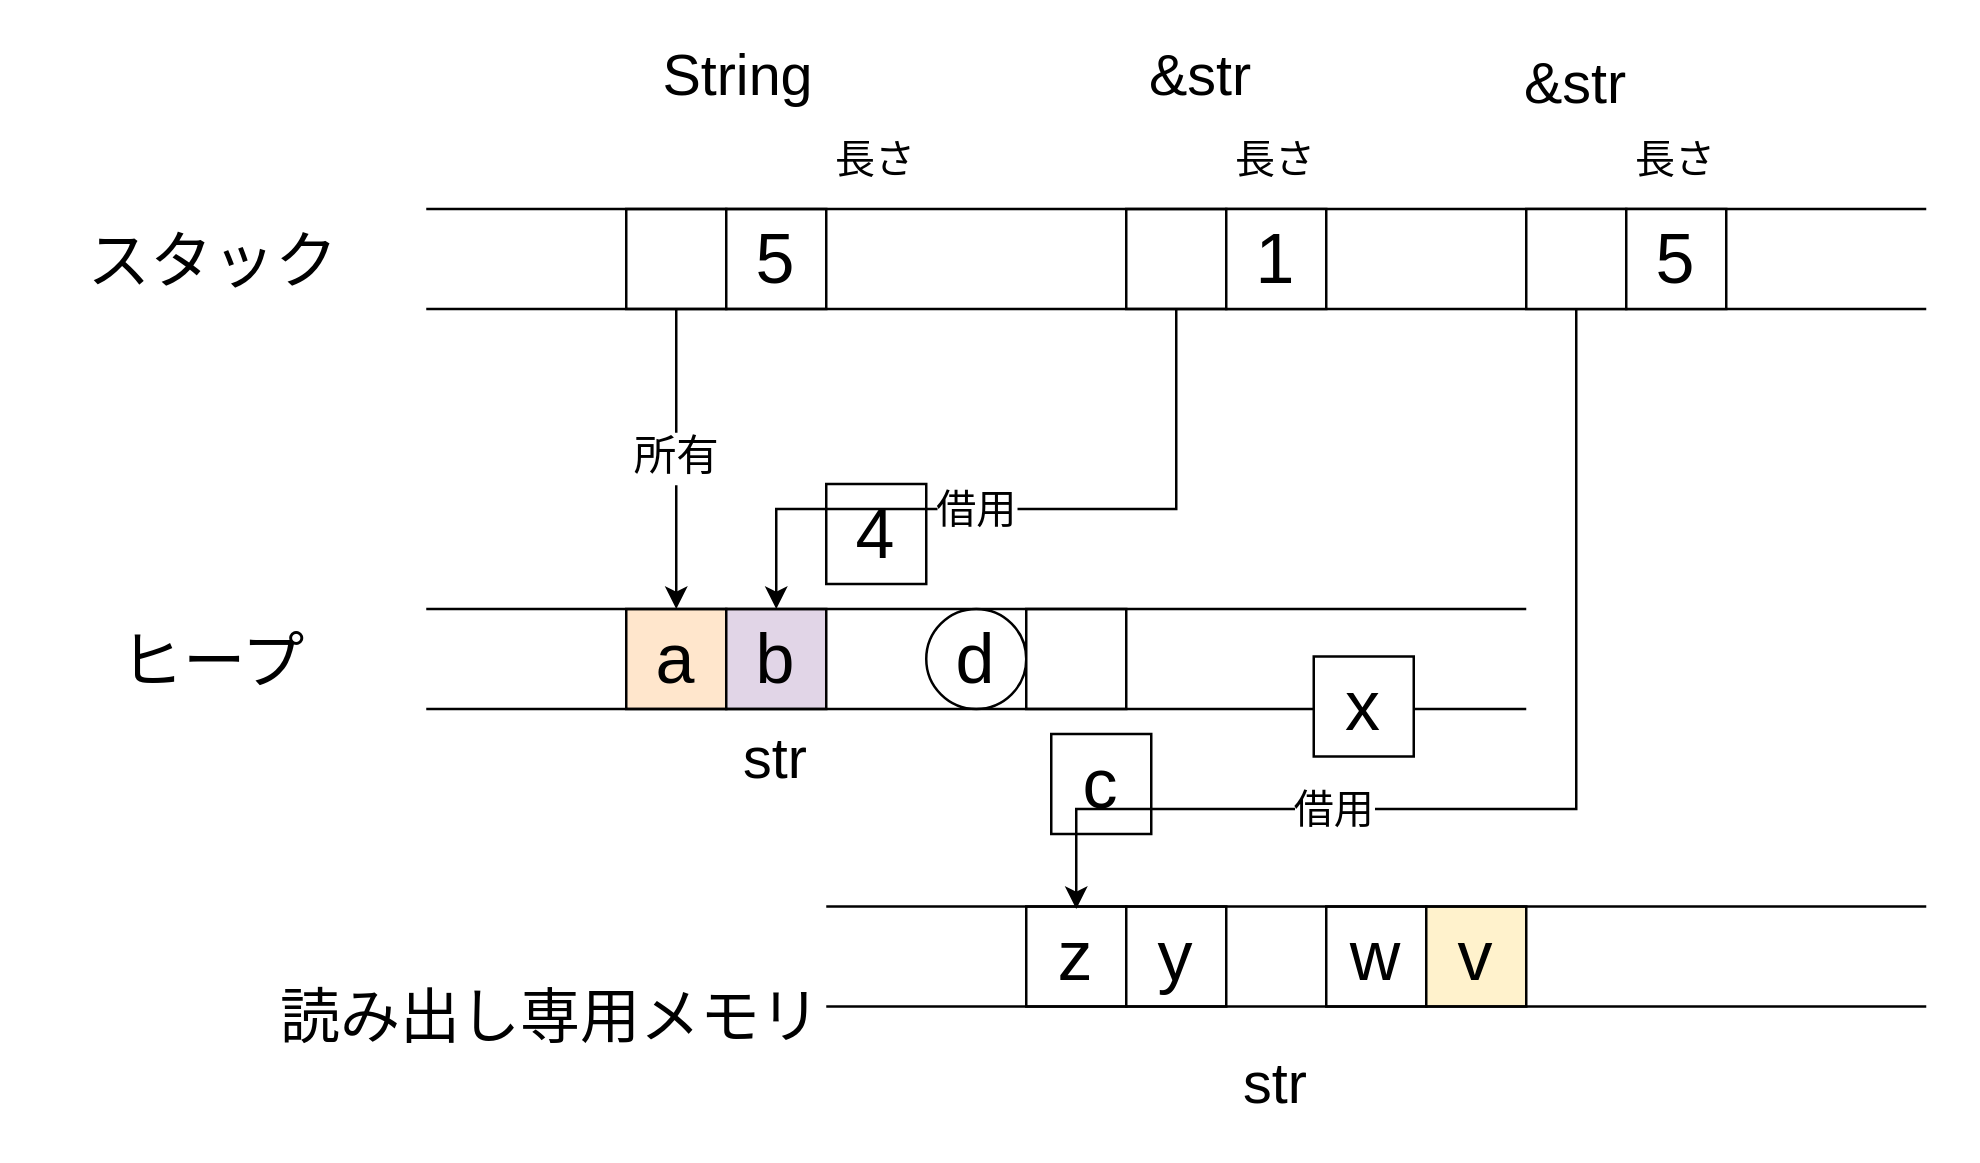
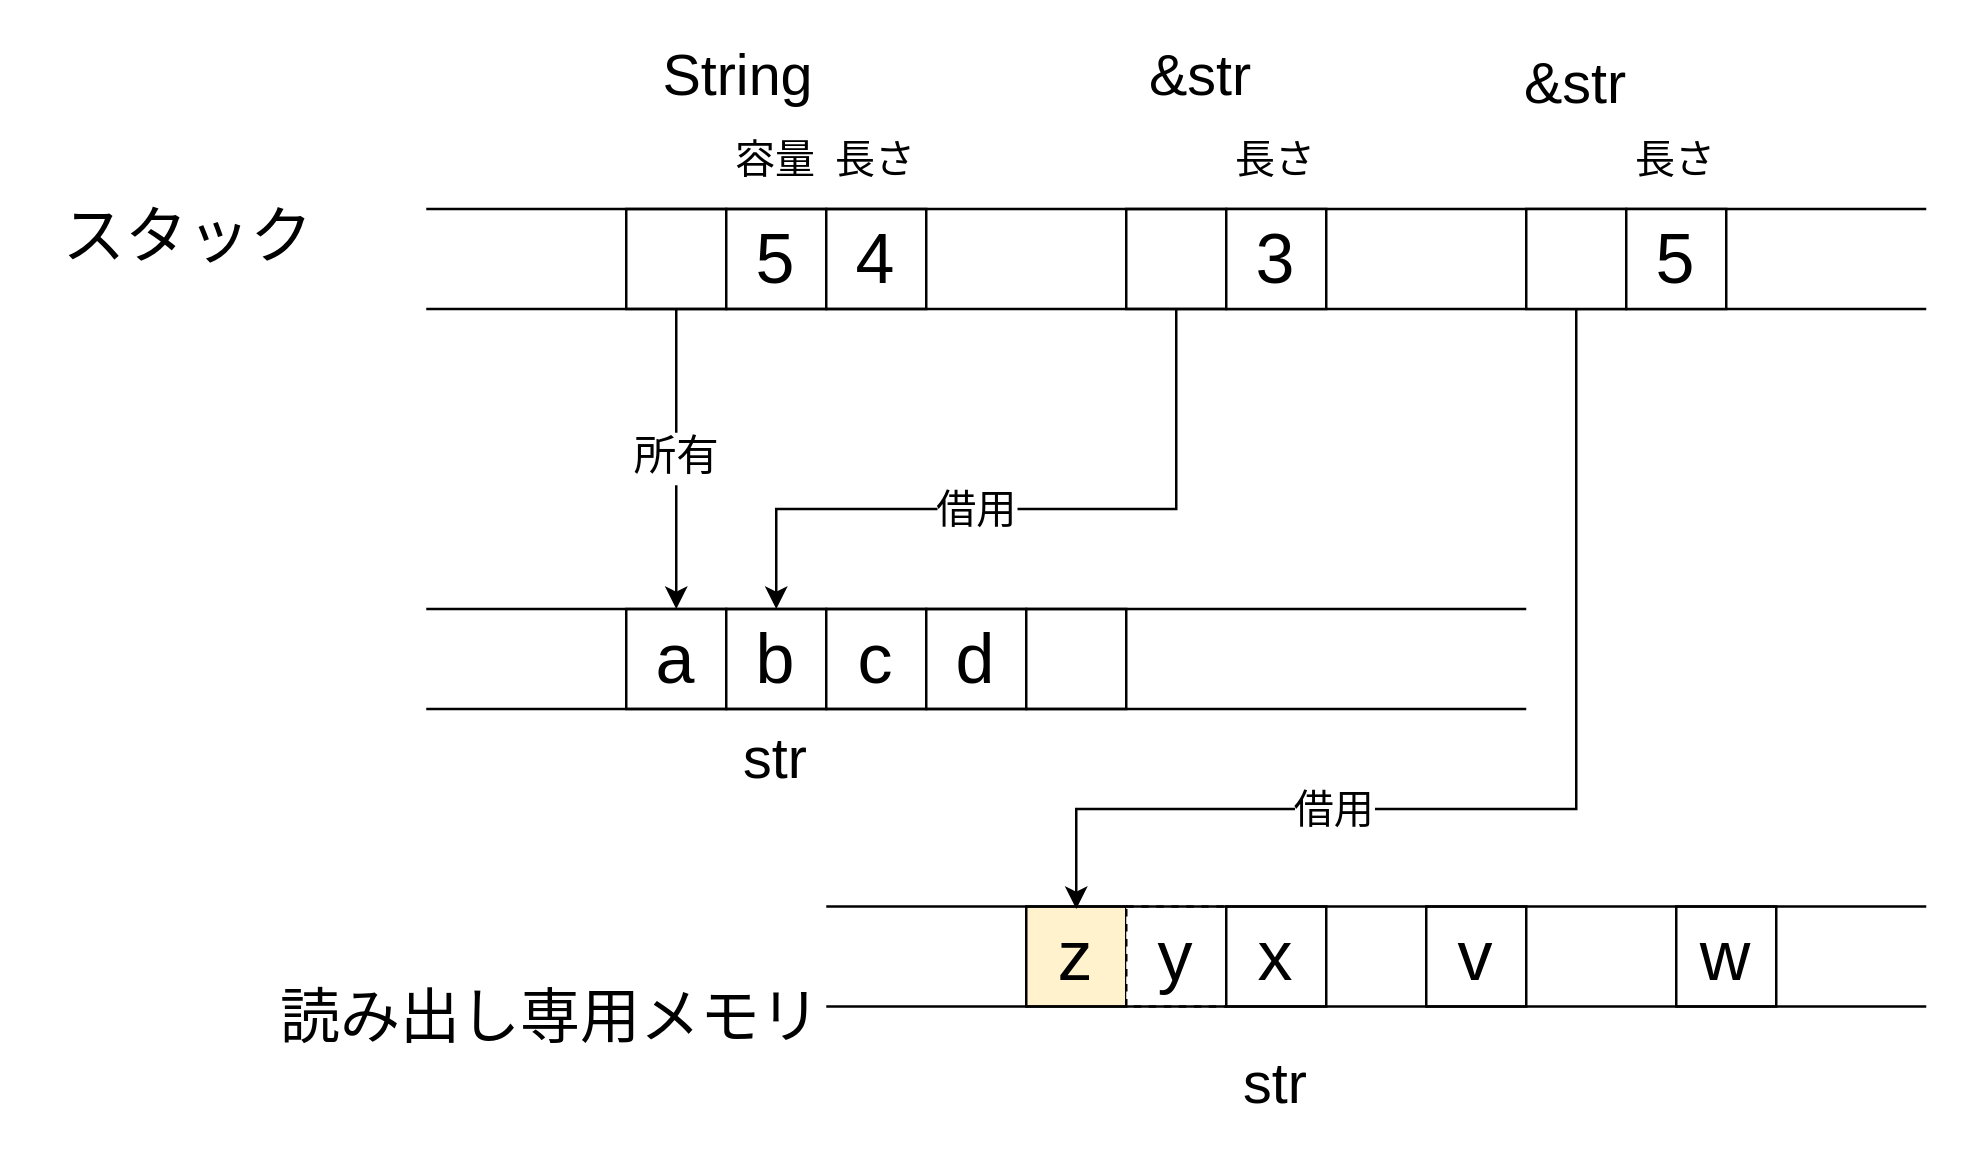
none -> (776, 159)
(214, 259) -> (189, 234)
(1276, 259) -> (1276, 259)
(876, 534) -> (876, 259)
(214, 659) -> none
(676, 659) -> (676, 659)
(776, 659) -> (776, 659)
(976, 659) -> (976, 659)
(1364, 706) -> (1276, 956)
(1101, 784) -> (876, 659)
(1076, 956) -> (1076, 956)
(1176, 956) -> (1176, 956)
(1376, 956) -> (1726, 956)
(1476, 956) -> (1476, 956)
